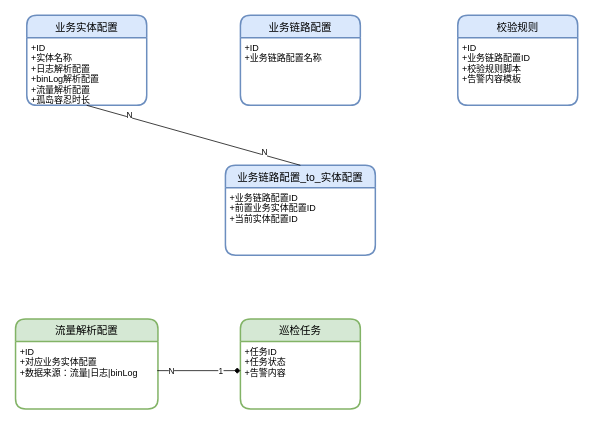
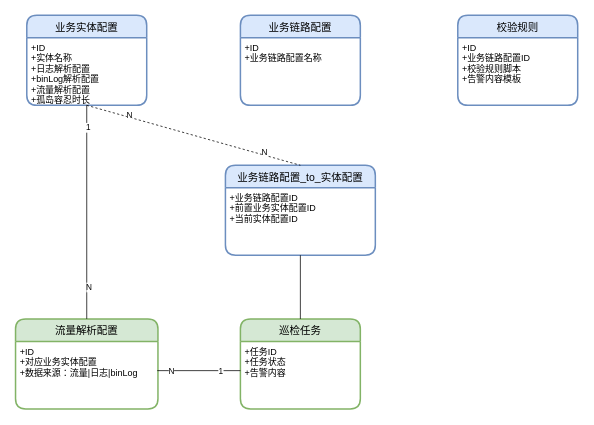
(195, 136) -> (195, 136)
none -> (87, 213)
none -> (300, 288)
(234, 371) -> (235, 371)
